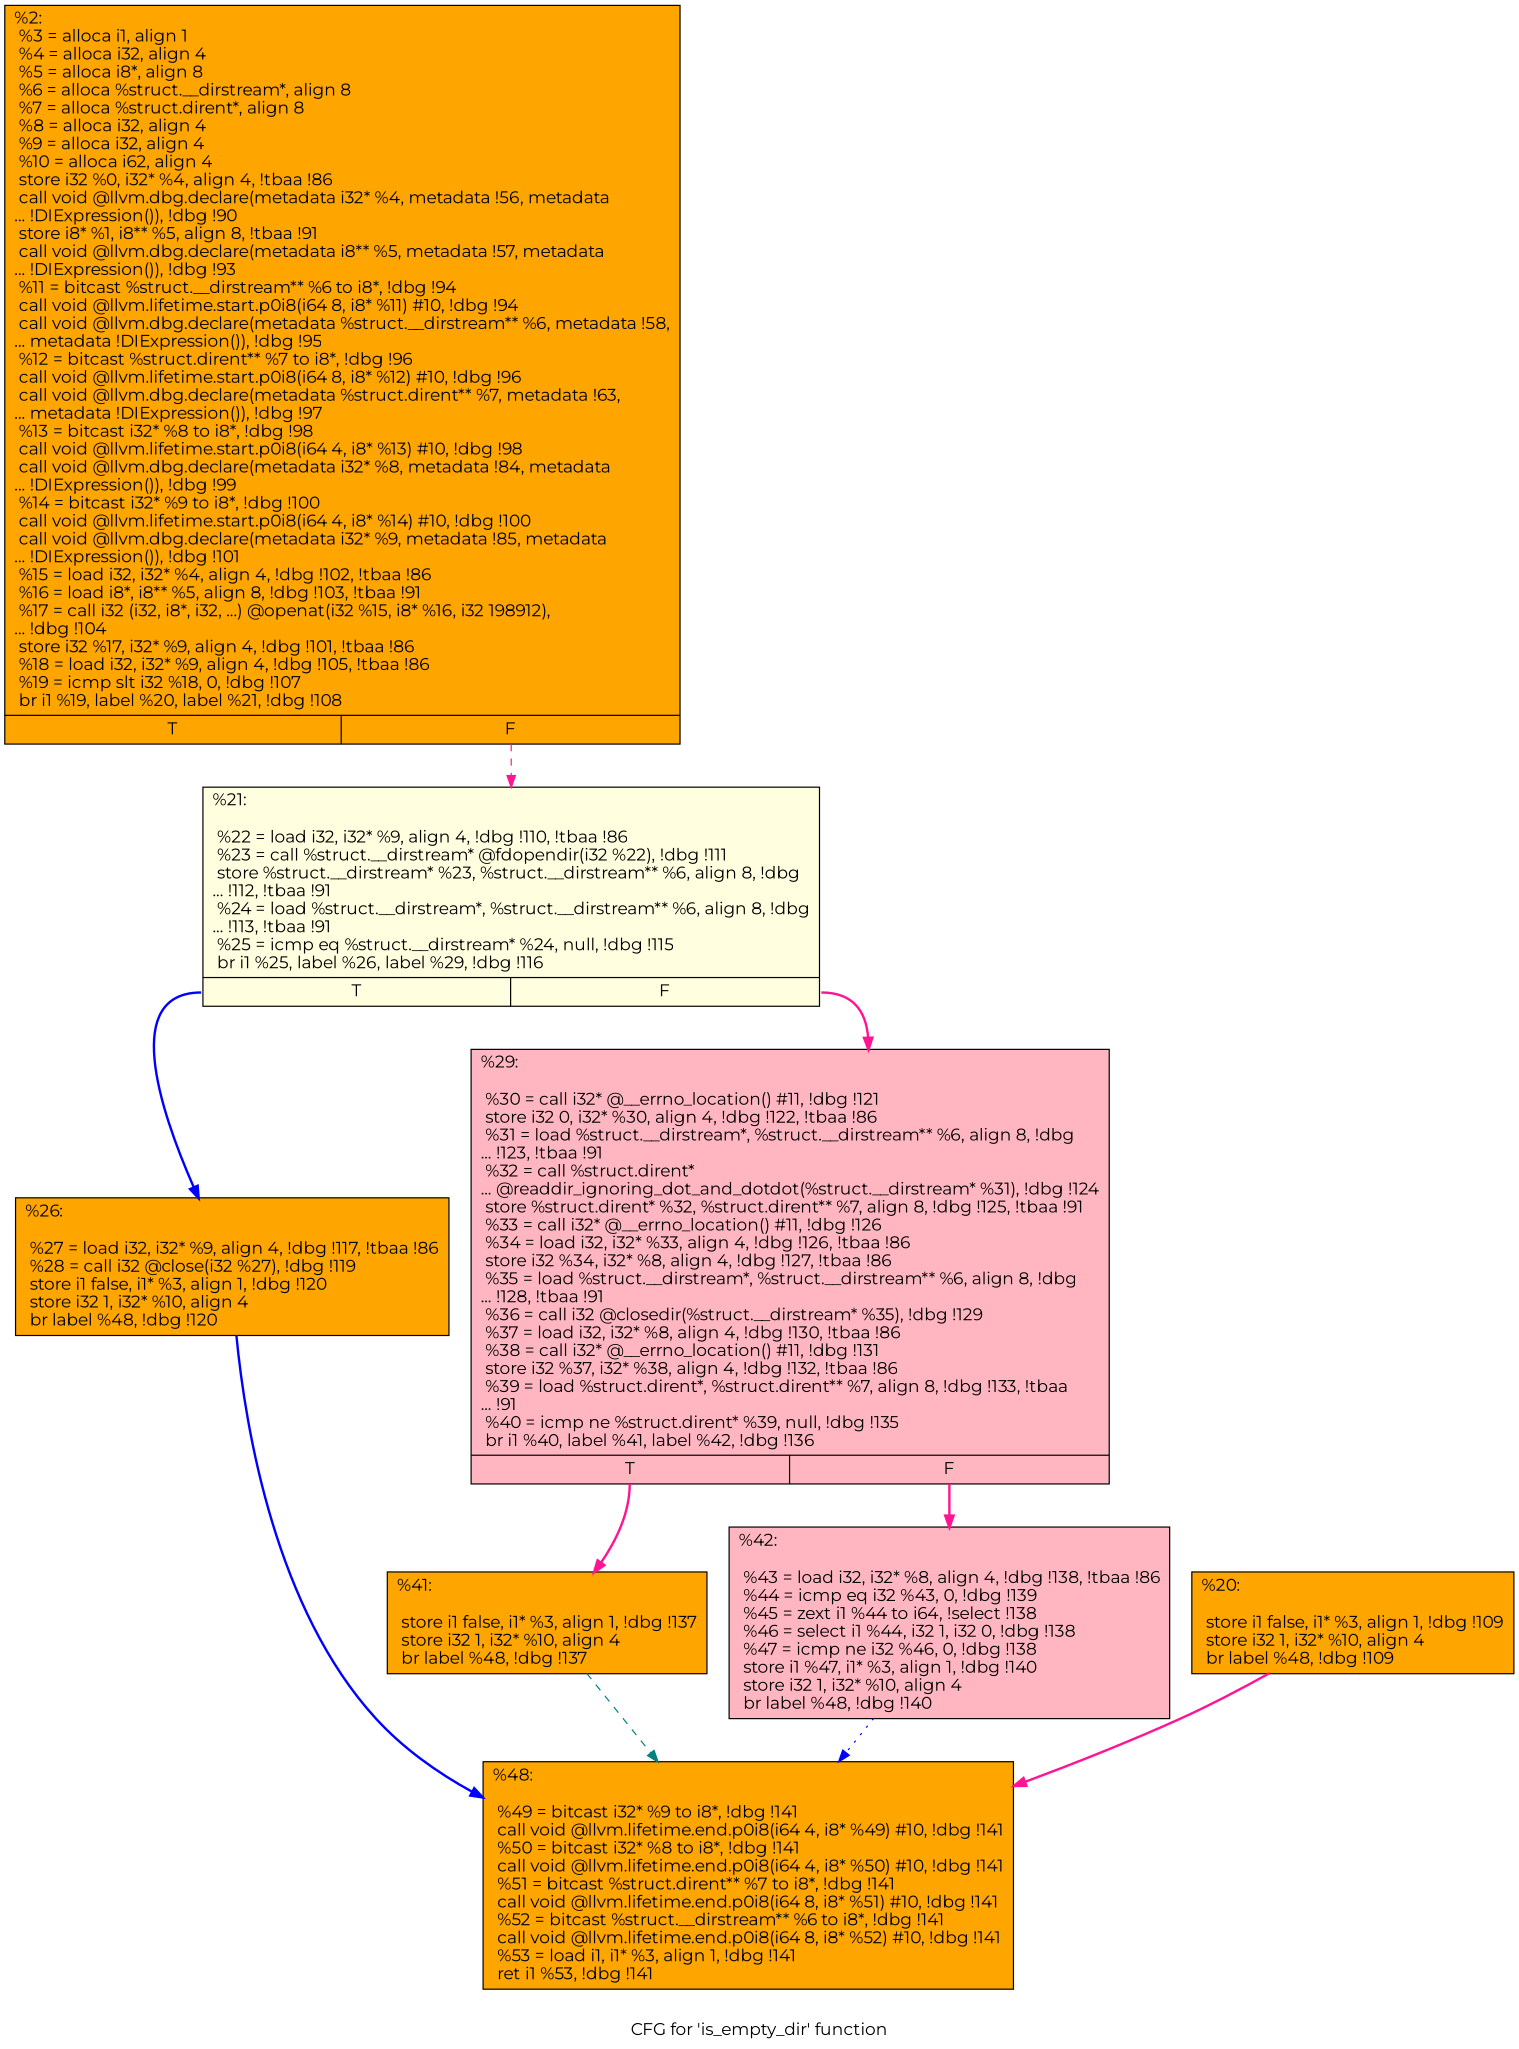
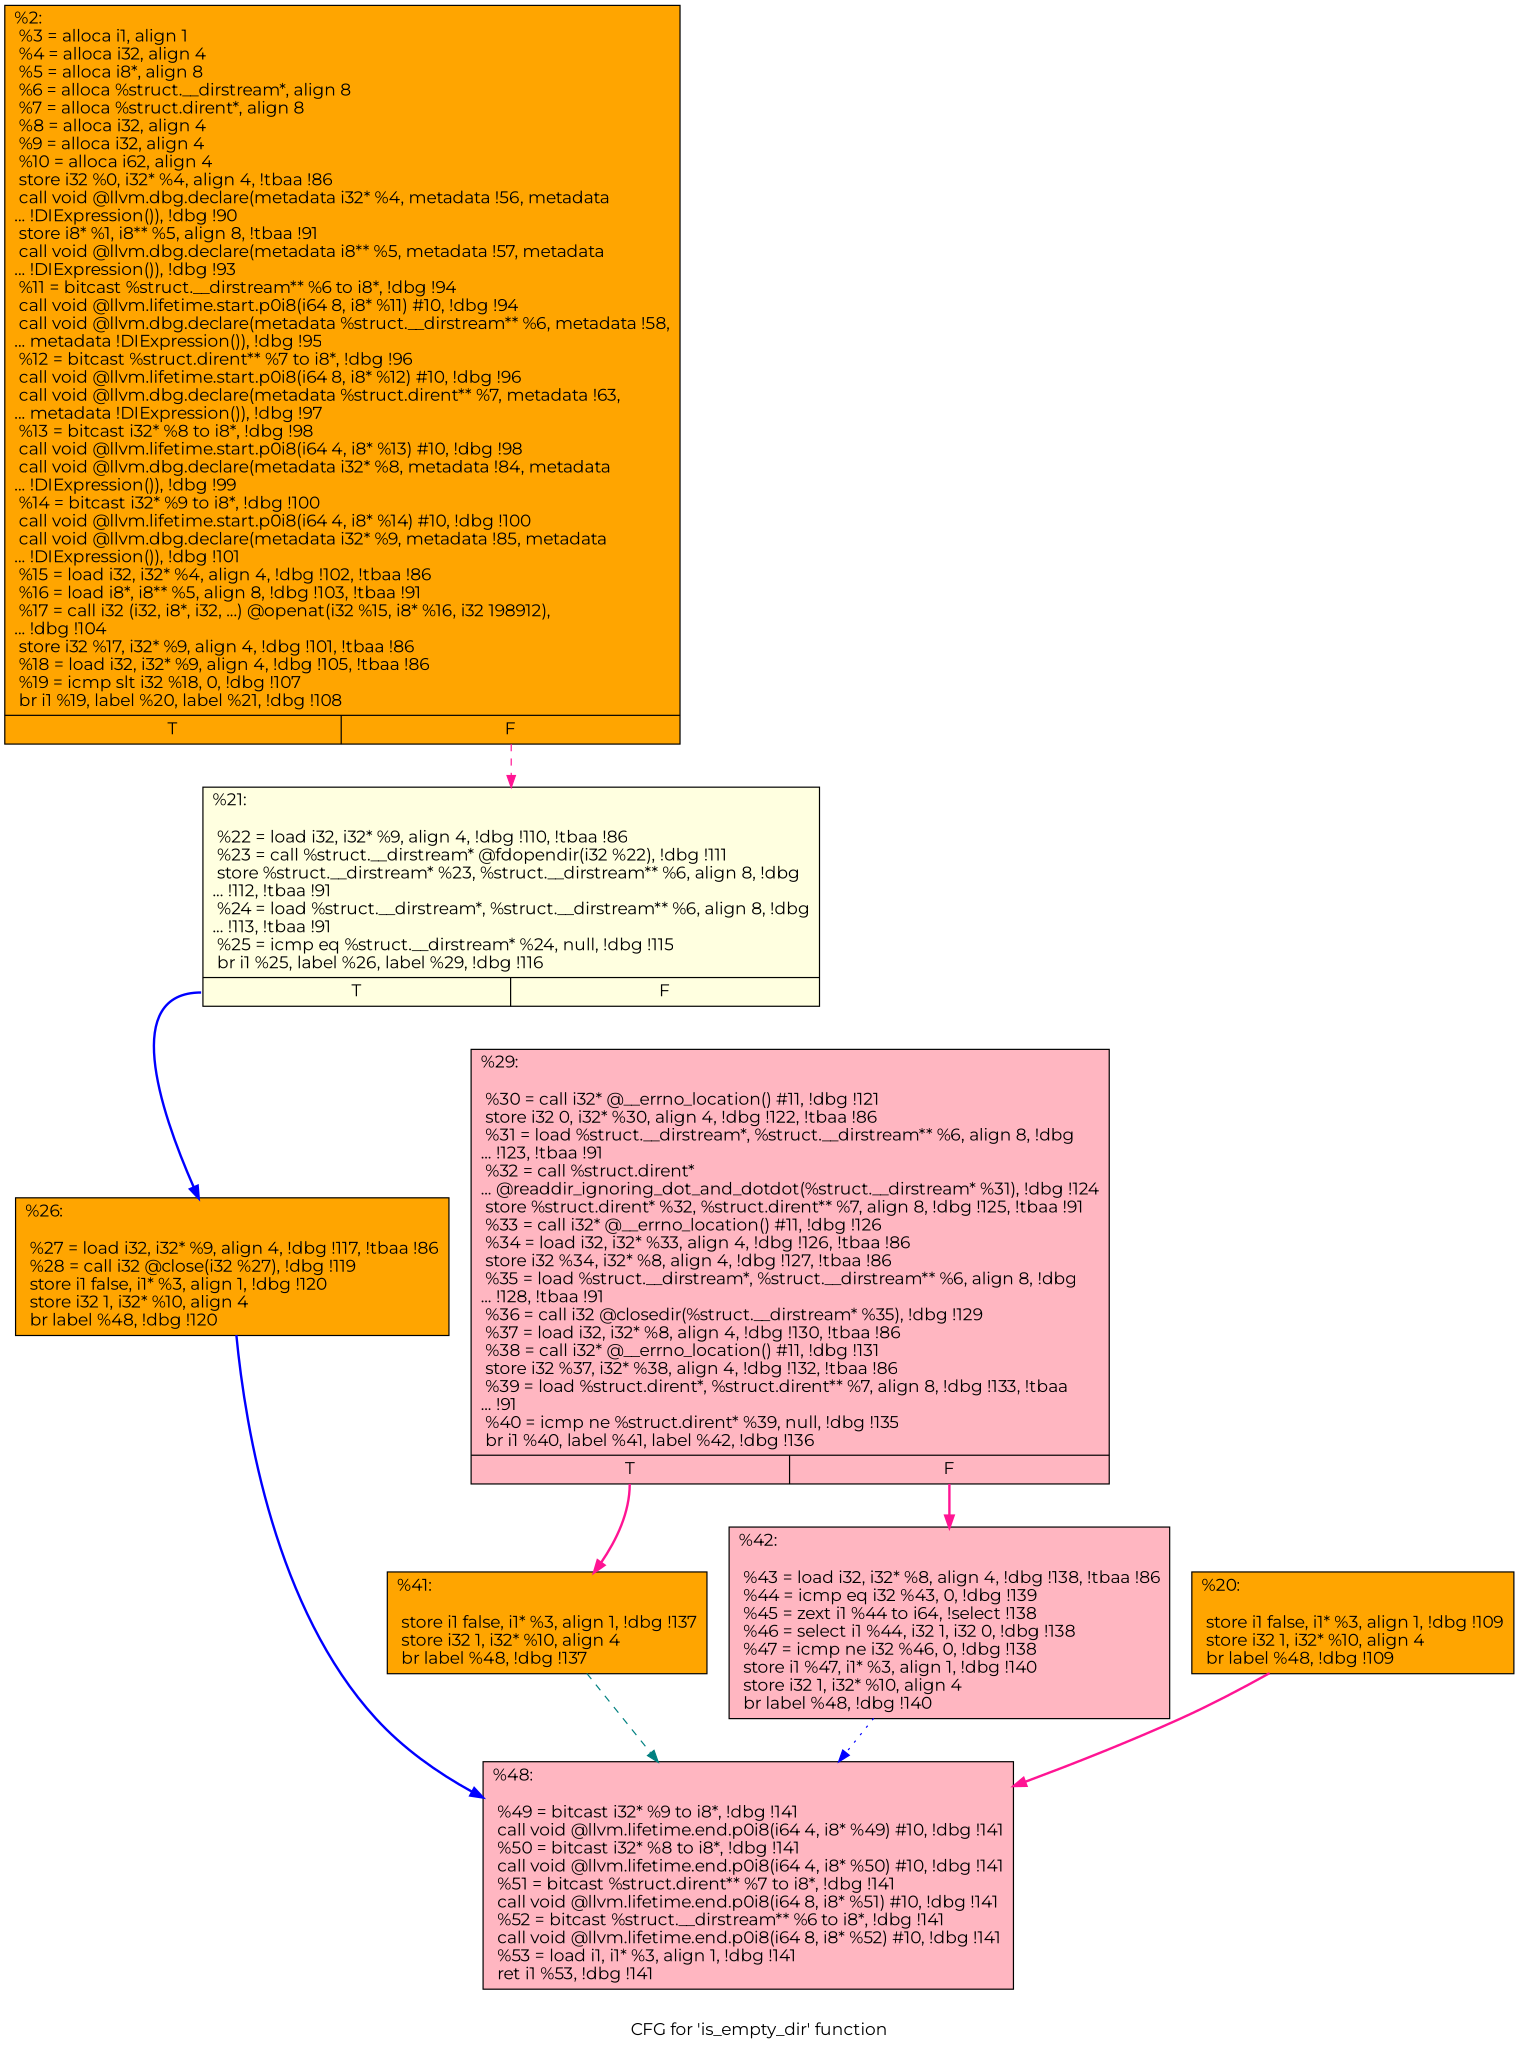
(855, 1004) -> none
(748, 1875) -> (748, 1875)
